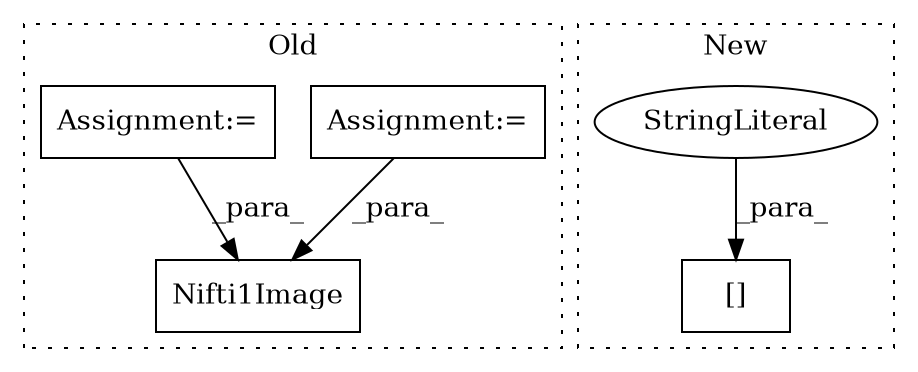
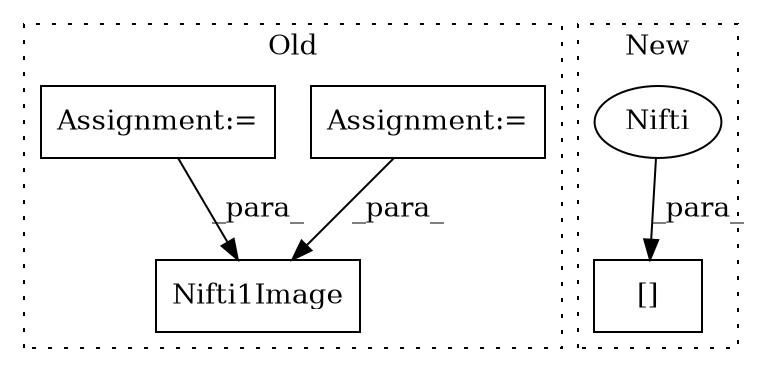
(736, 122) -> (658, 122)
